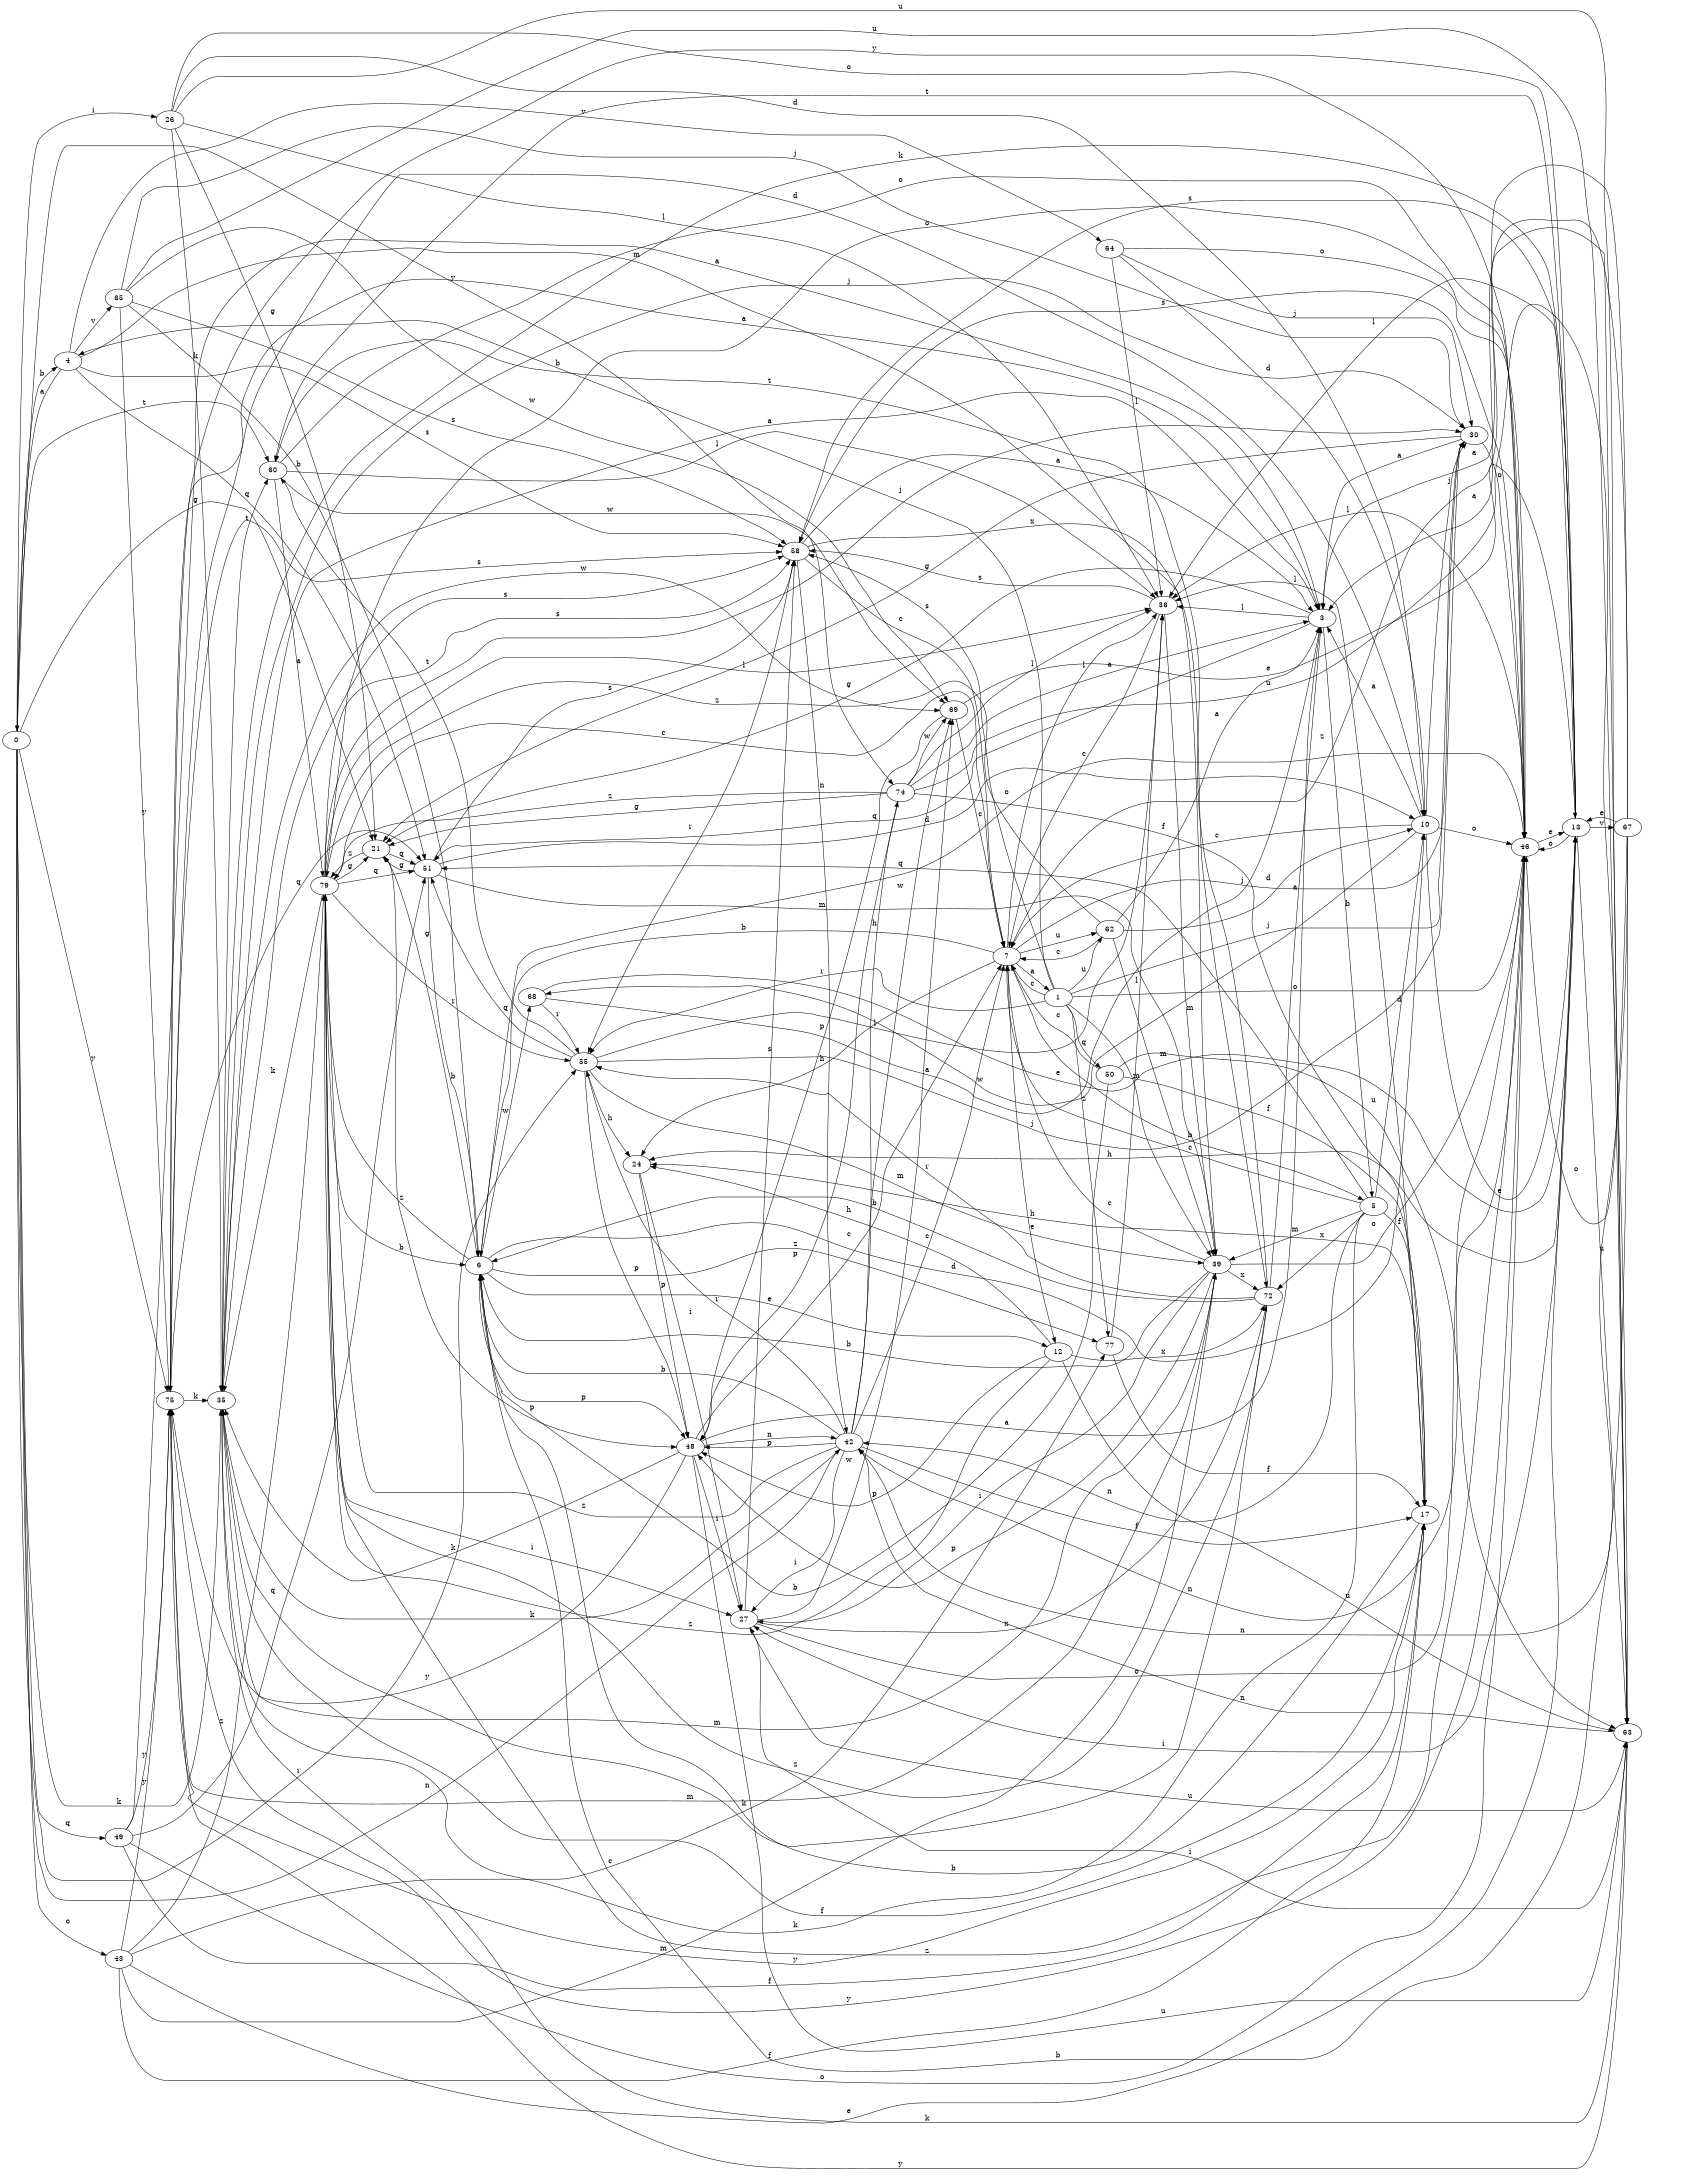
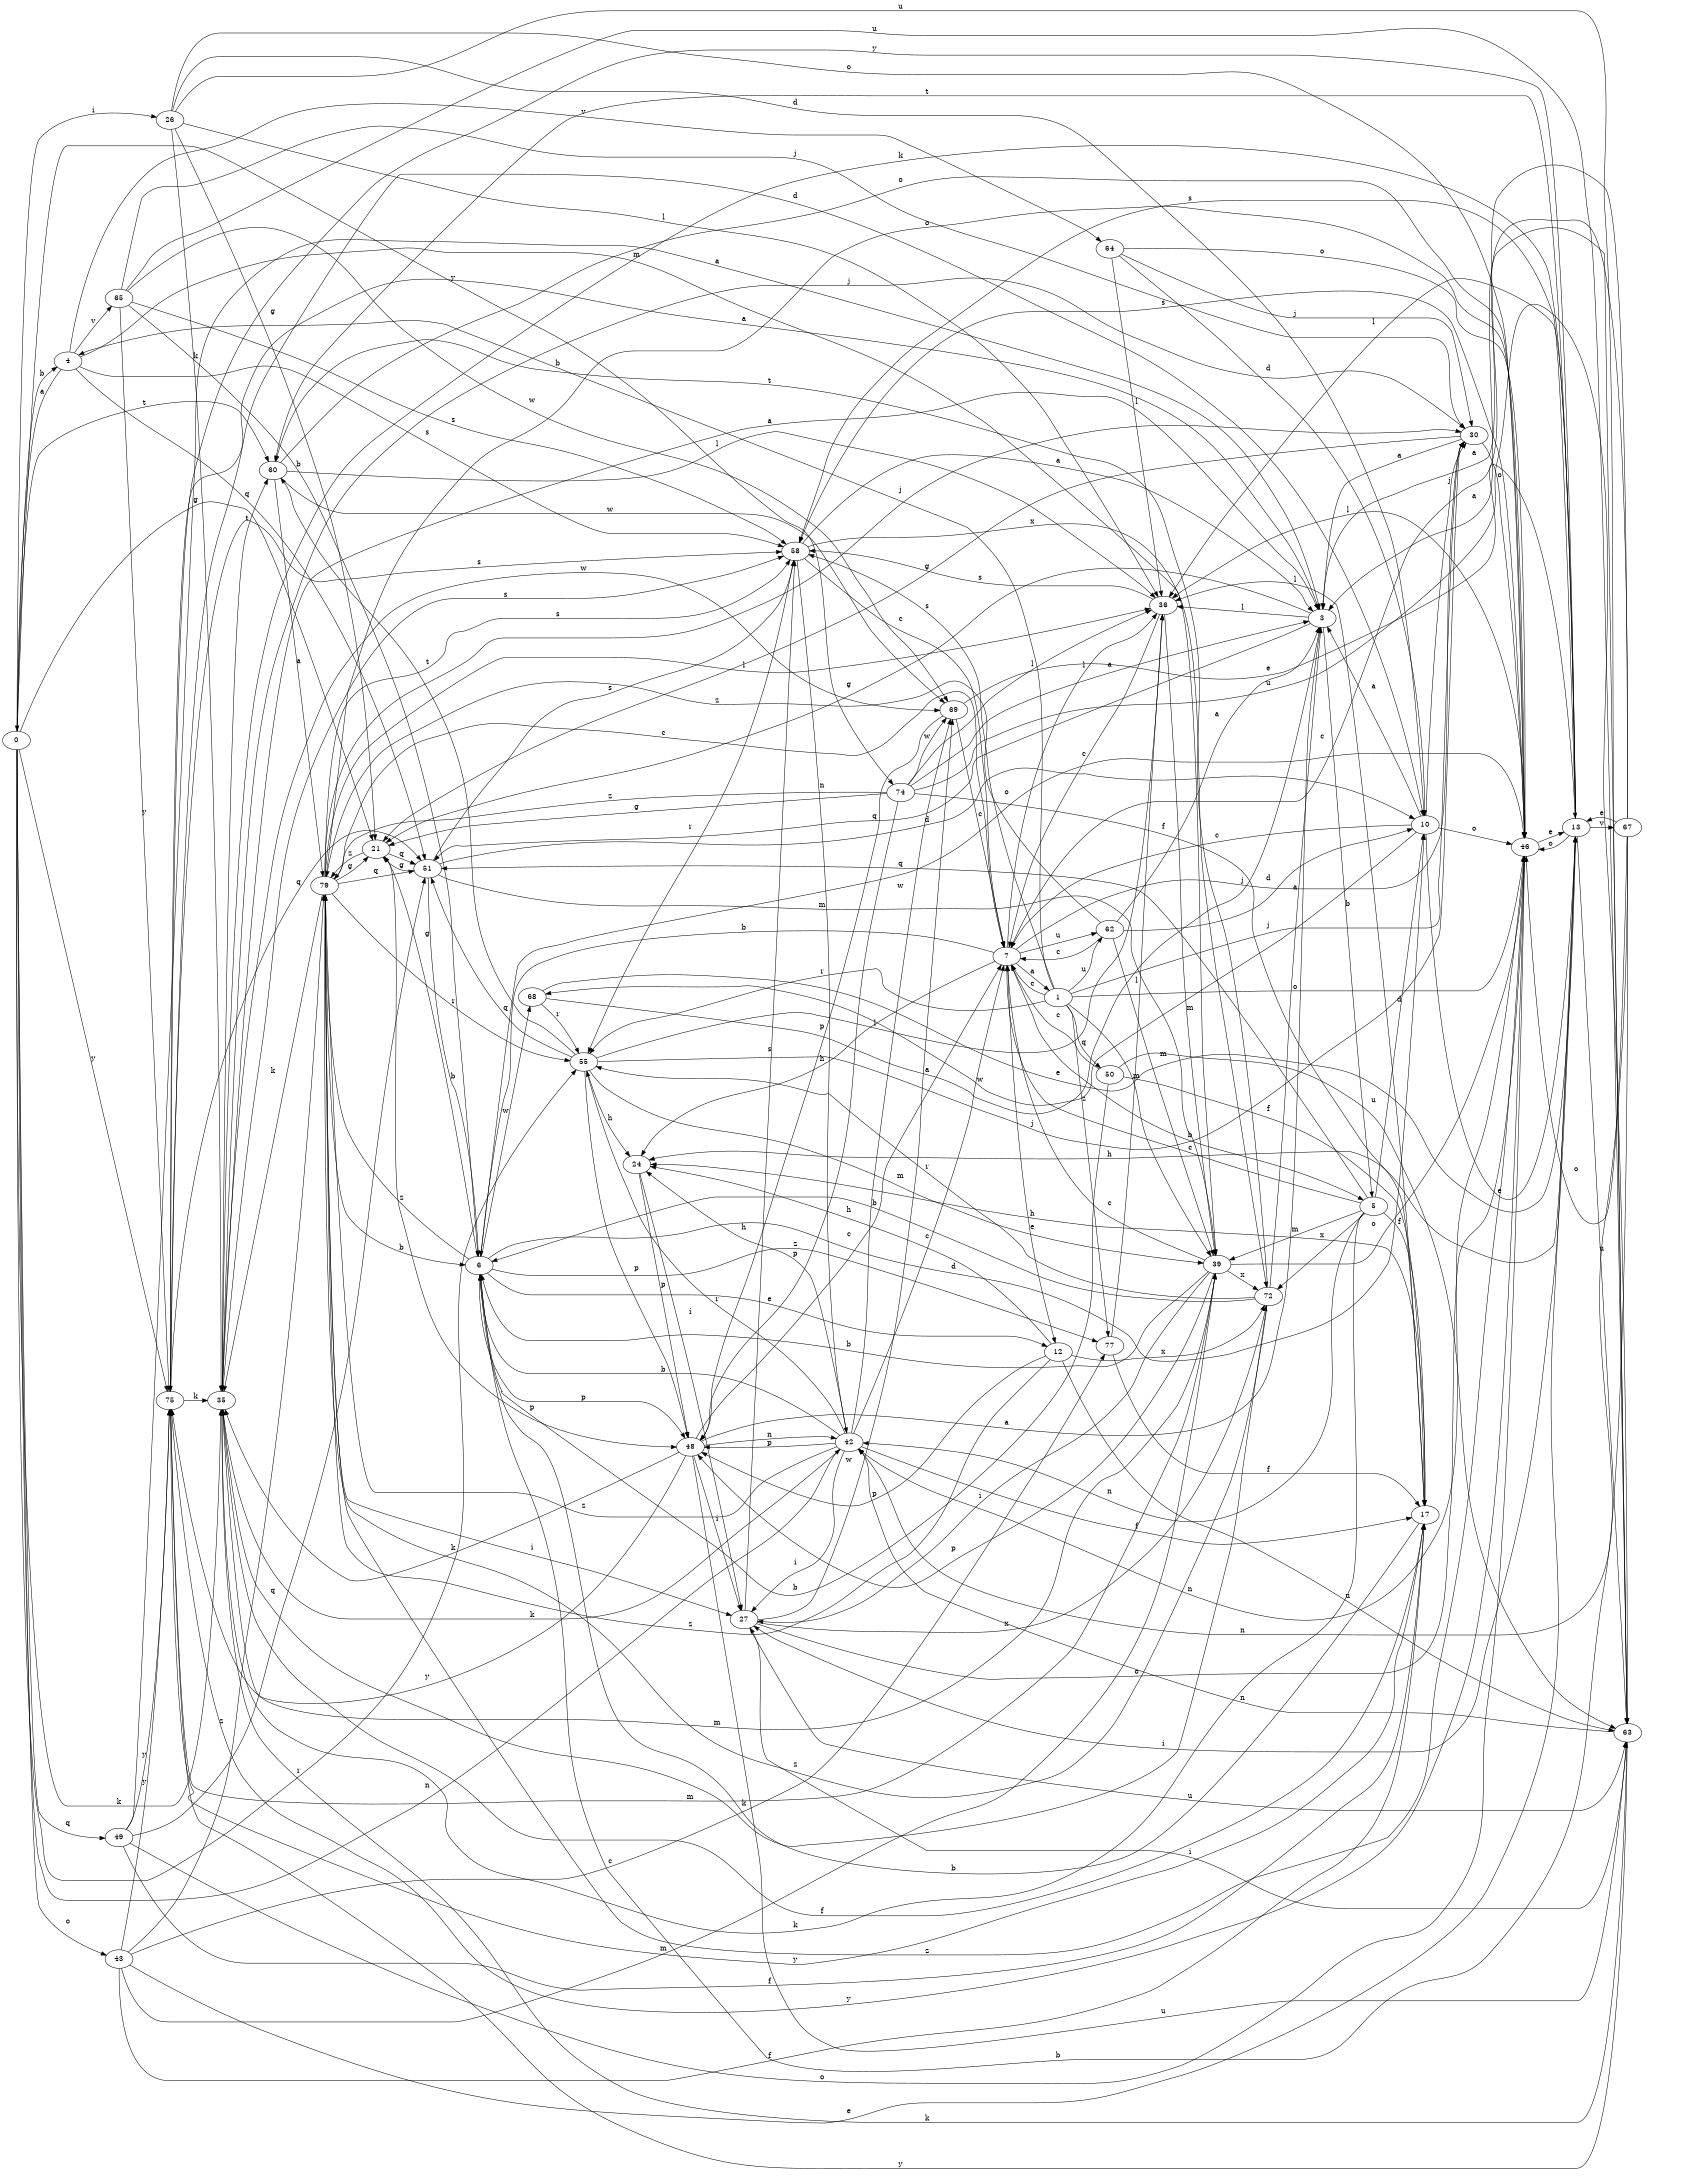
(1322, 737) -> (1322, 737)
(870, 1119) -> (801, 1265)
